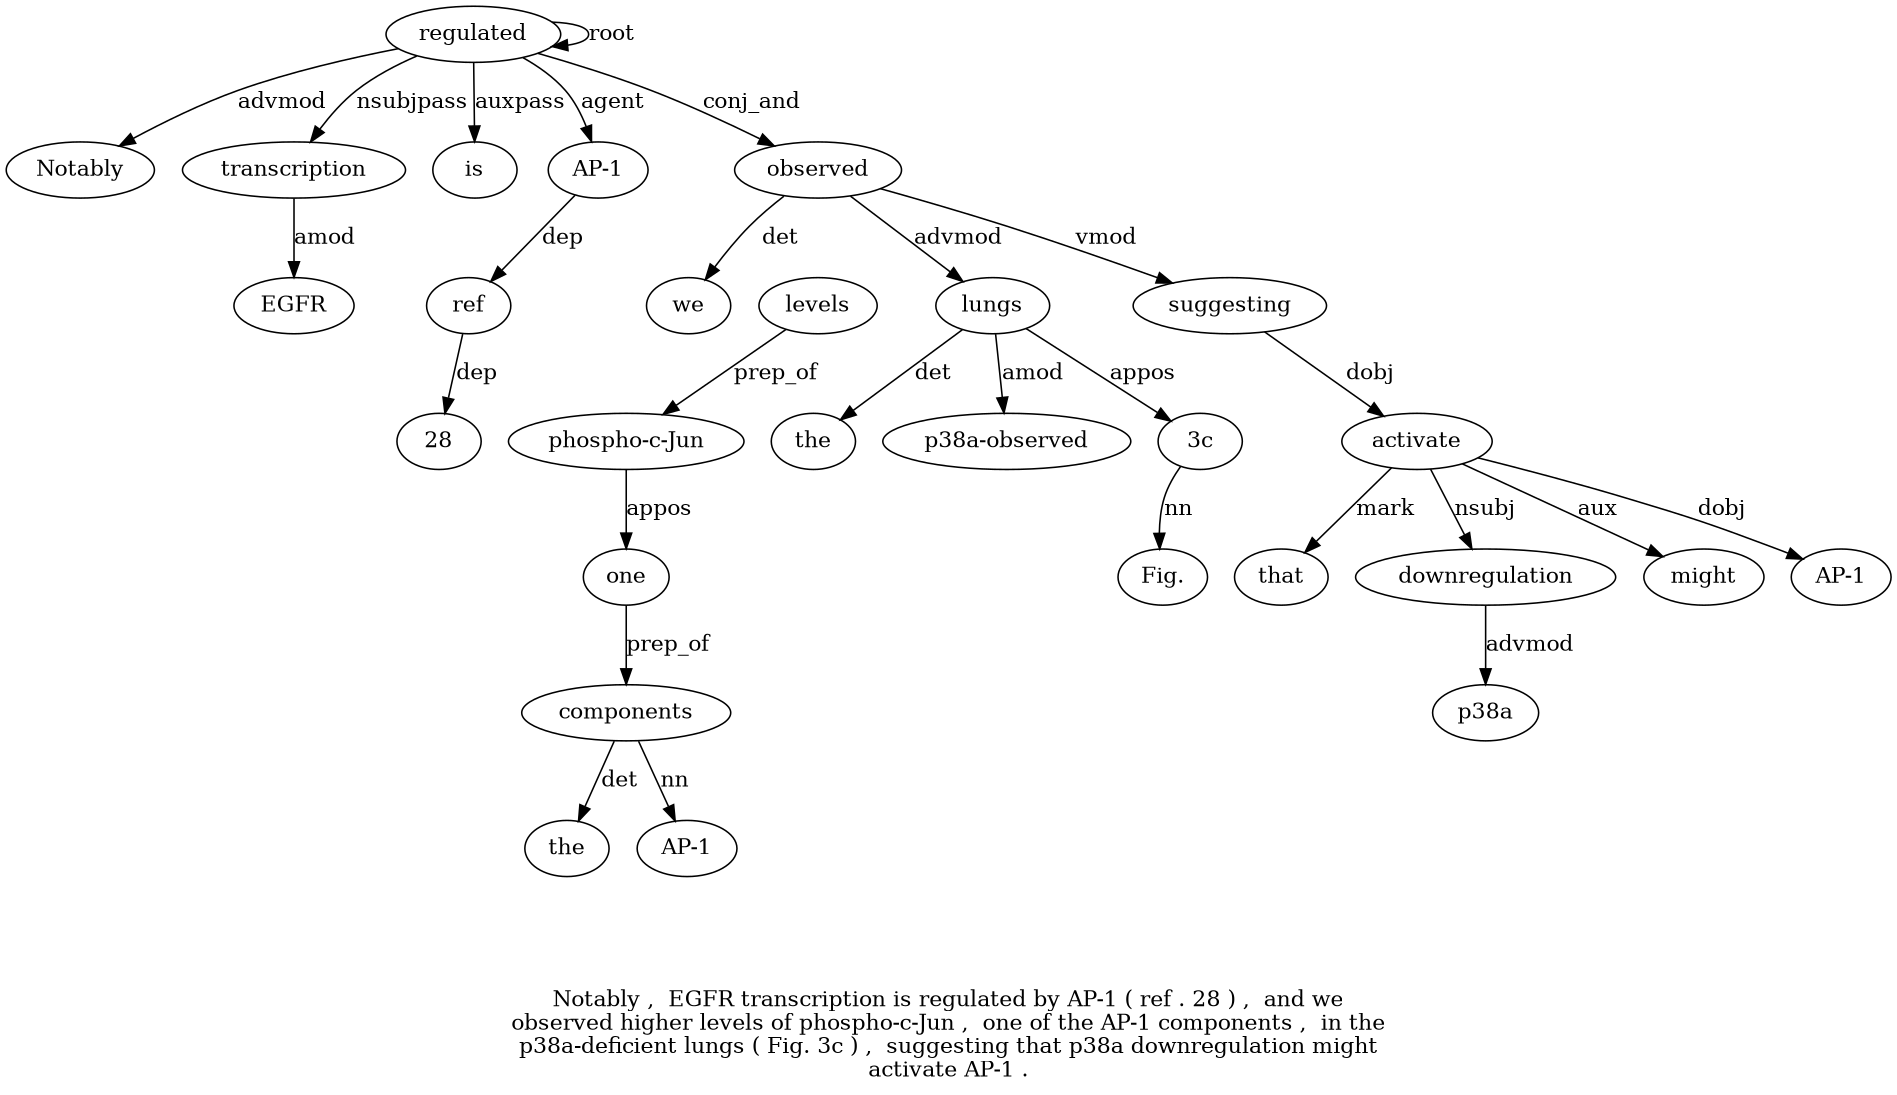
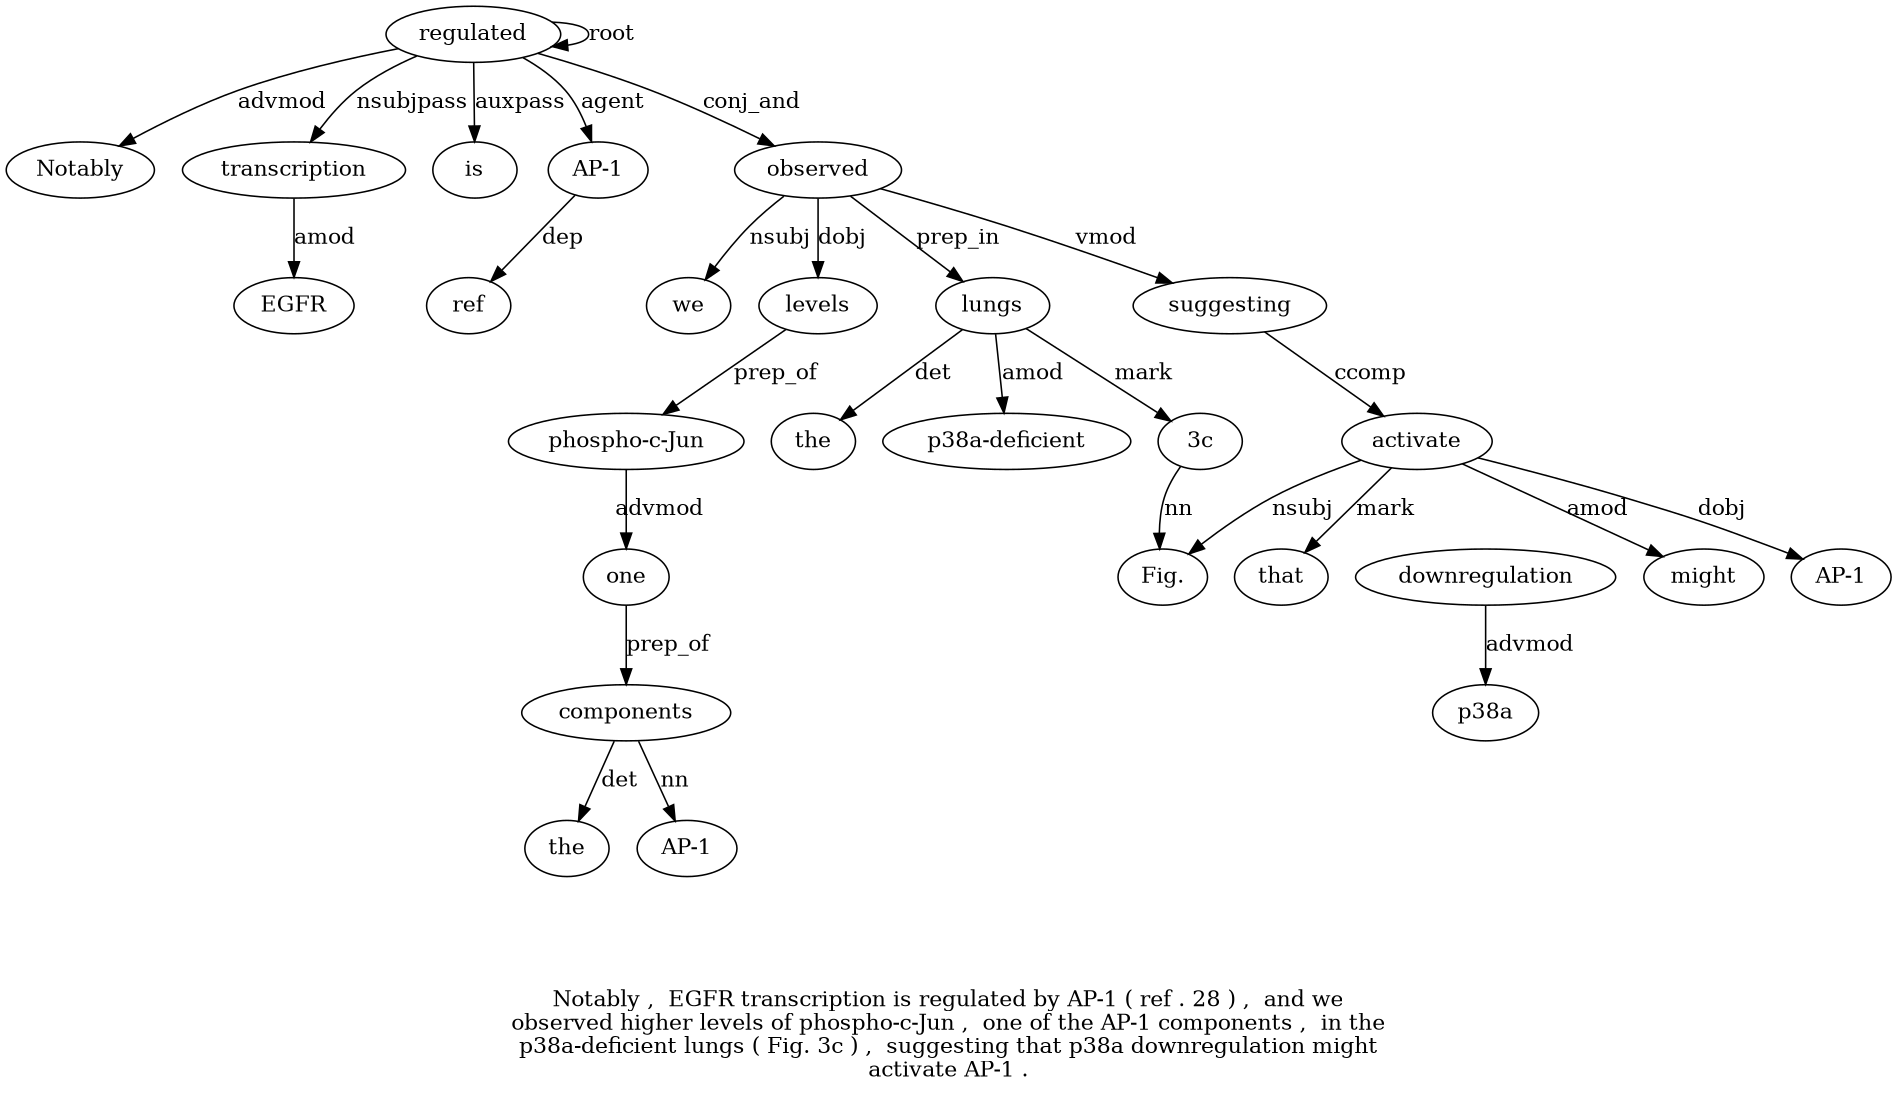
none -> (818, 230)
(781, 238) -> (781, 238)
(958, 238) -> (958, 238)
(1143, 374) -> (1143, 374)
(1370, 374) -> (1370, 374)
(439, 441) -> none
(1007, 441) -> (1007, 441)
(1448, 502) -> (1277, 495)
(660, 509) -> (660, 509)
(1598, 509) -> (1598, 509)
